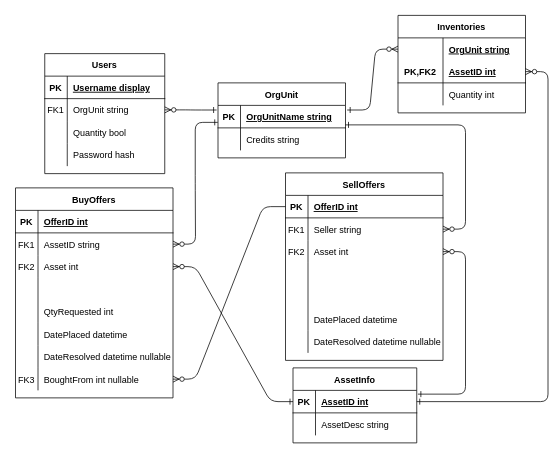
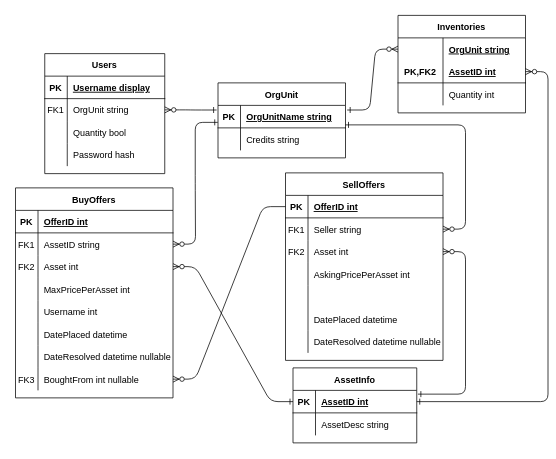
none -> (375, 274)
none -> (105, 289)
(81, 312) -> (71, 312)
